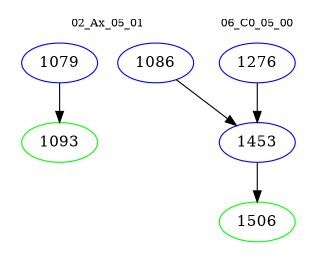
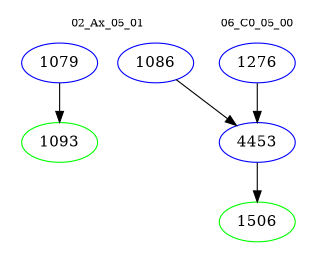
(257, 142) -> (257, 142)
